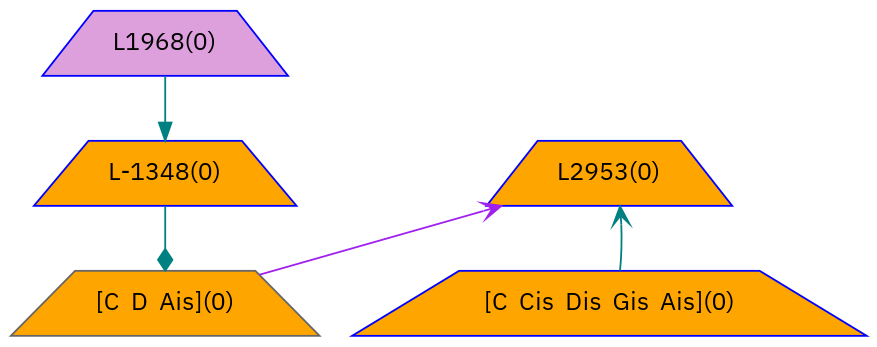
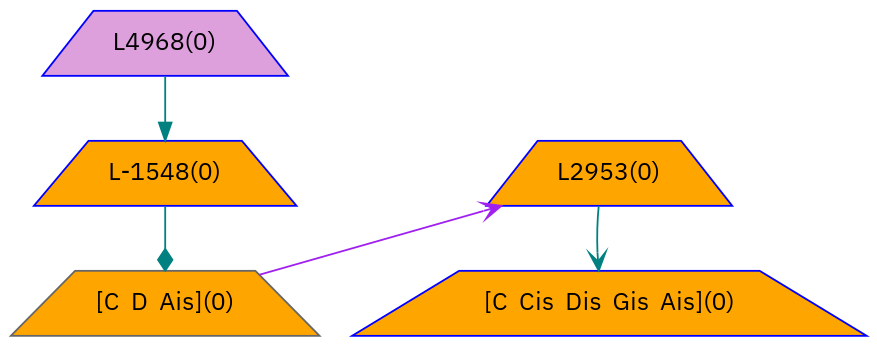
(165, 43) -> (165, 43)
(165, 173) -> (165, 173)
(621, 248) -> (597, 229)
